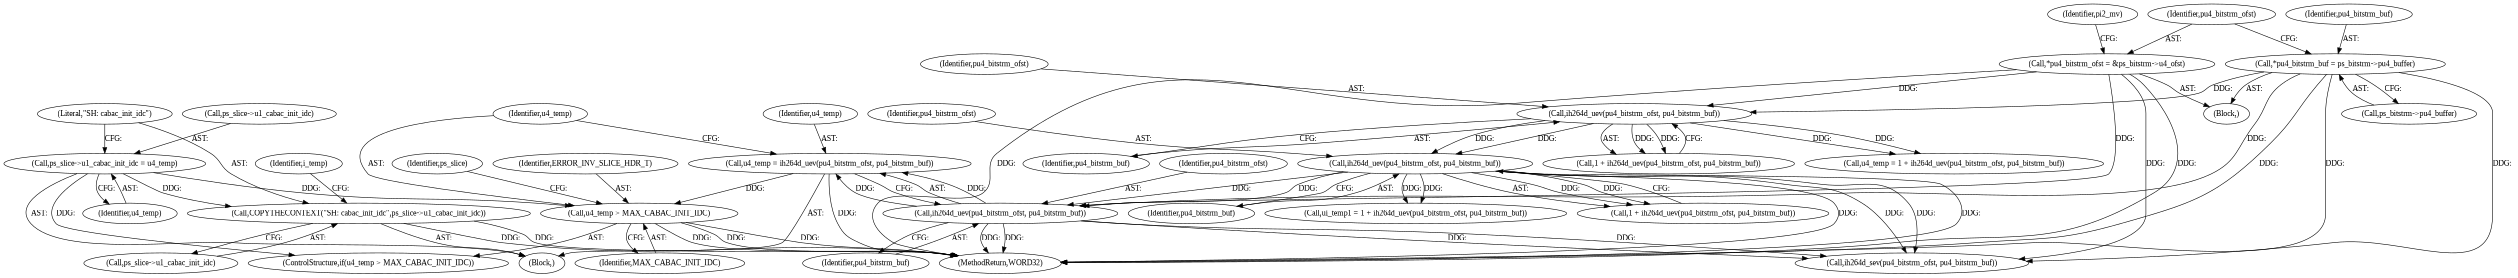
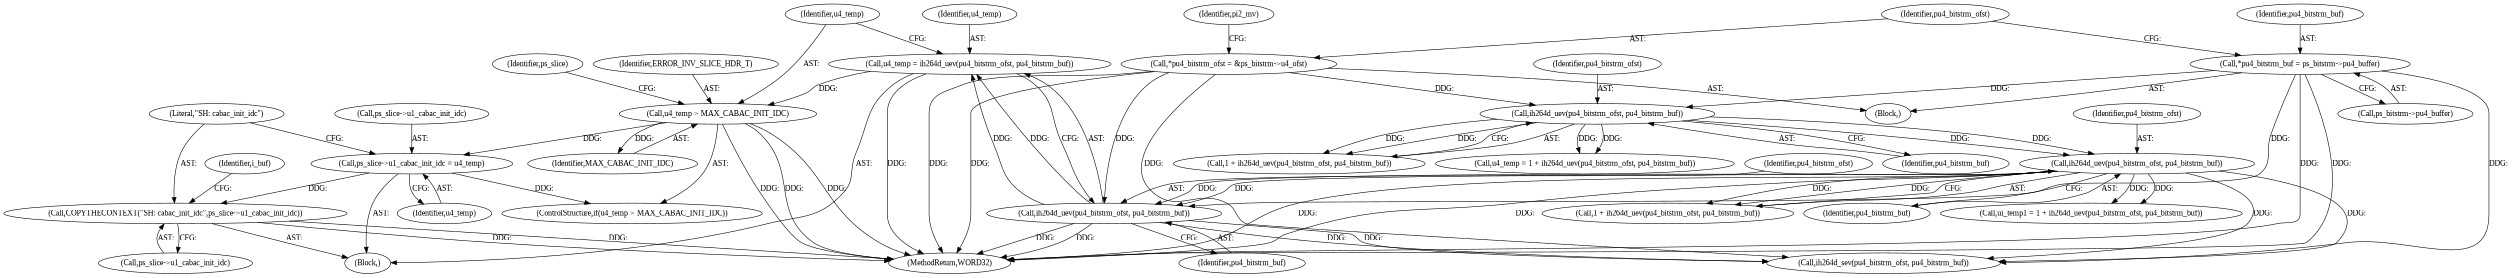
(299, 164) -> (245, 164)
(359, 197) -> (568, 138)
(638, 238) -> (646, 139)
